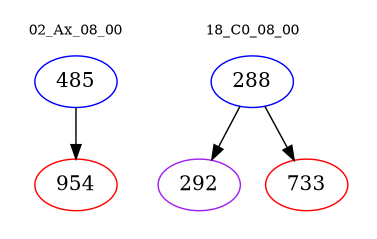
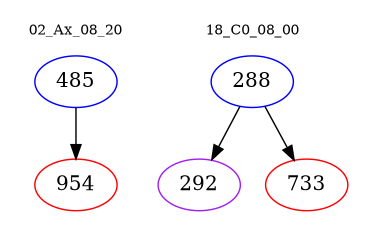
(76, 31) -> (76, 31)
